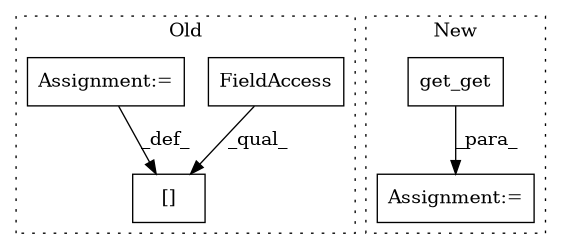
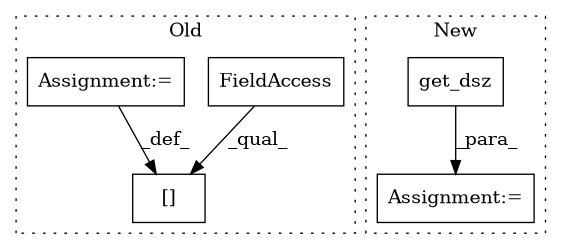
(456, 82) -> (456, 82)
